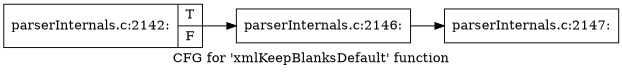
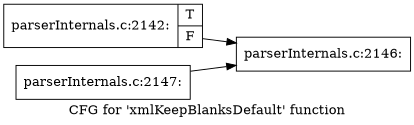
(423, 26) -> (208, 69)
